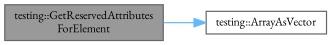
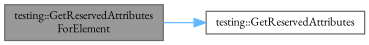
(266, 23) -> (285, 23)
